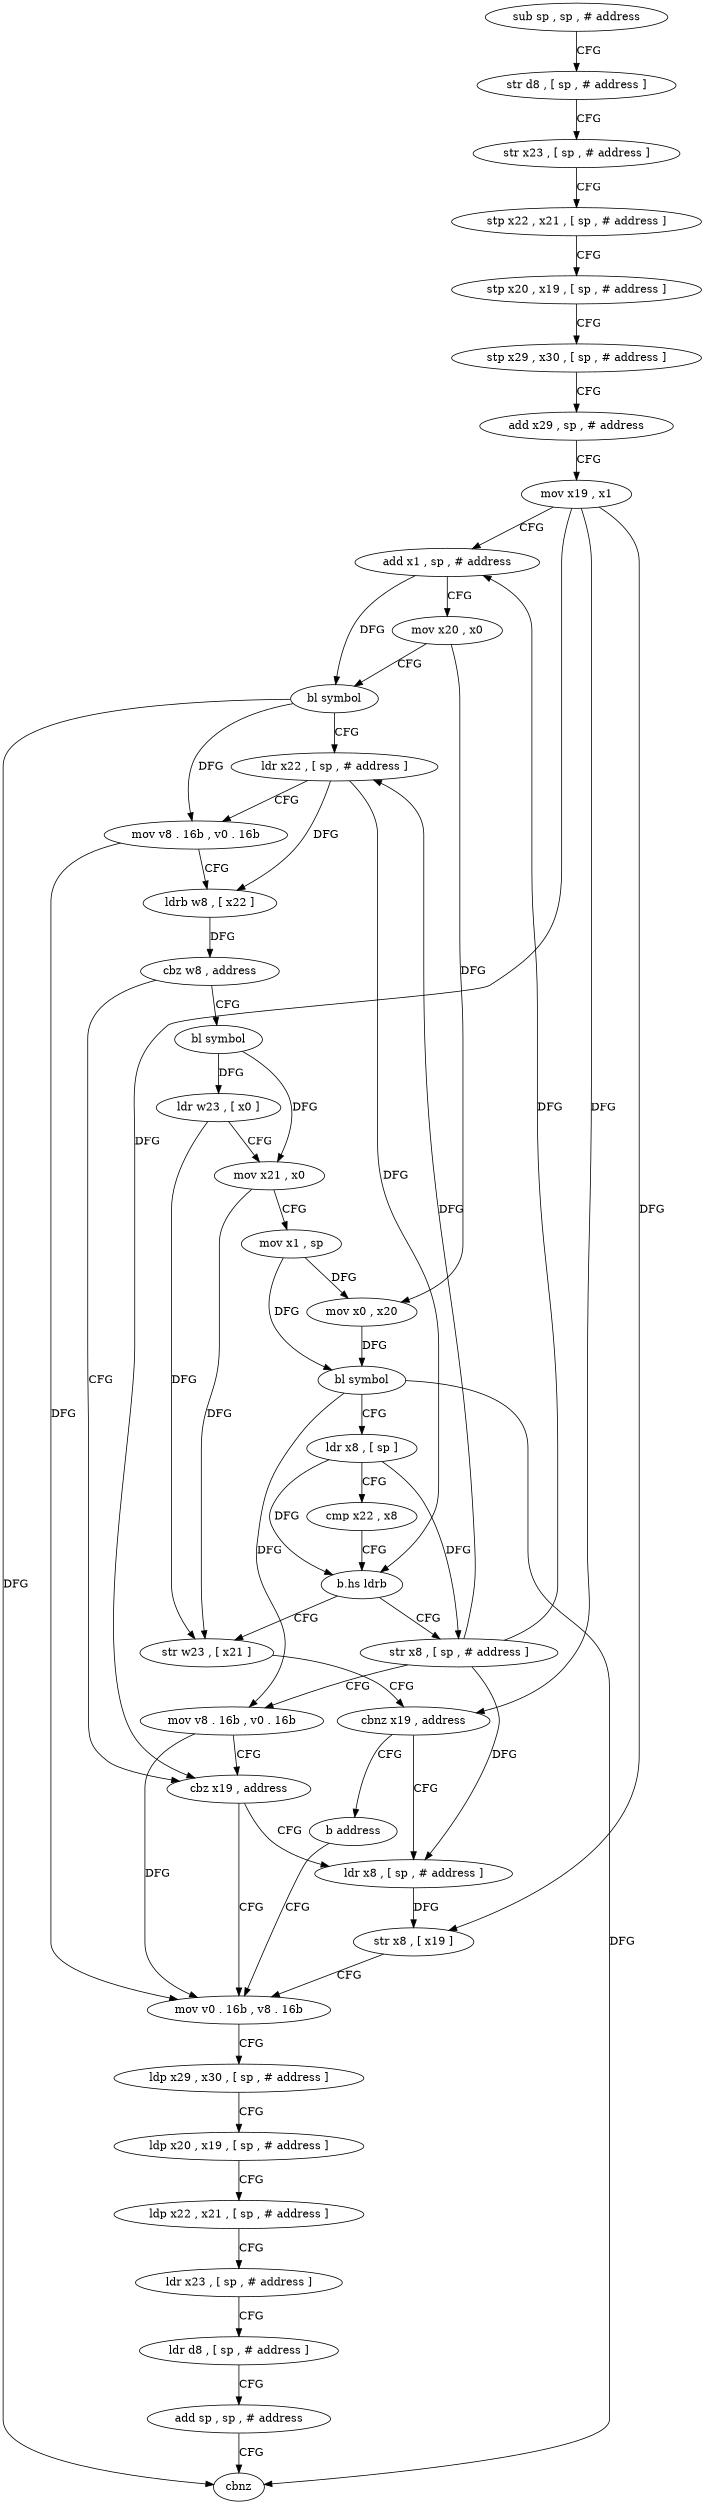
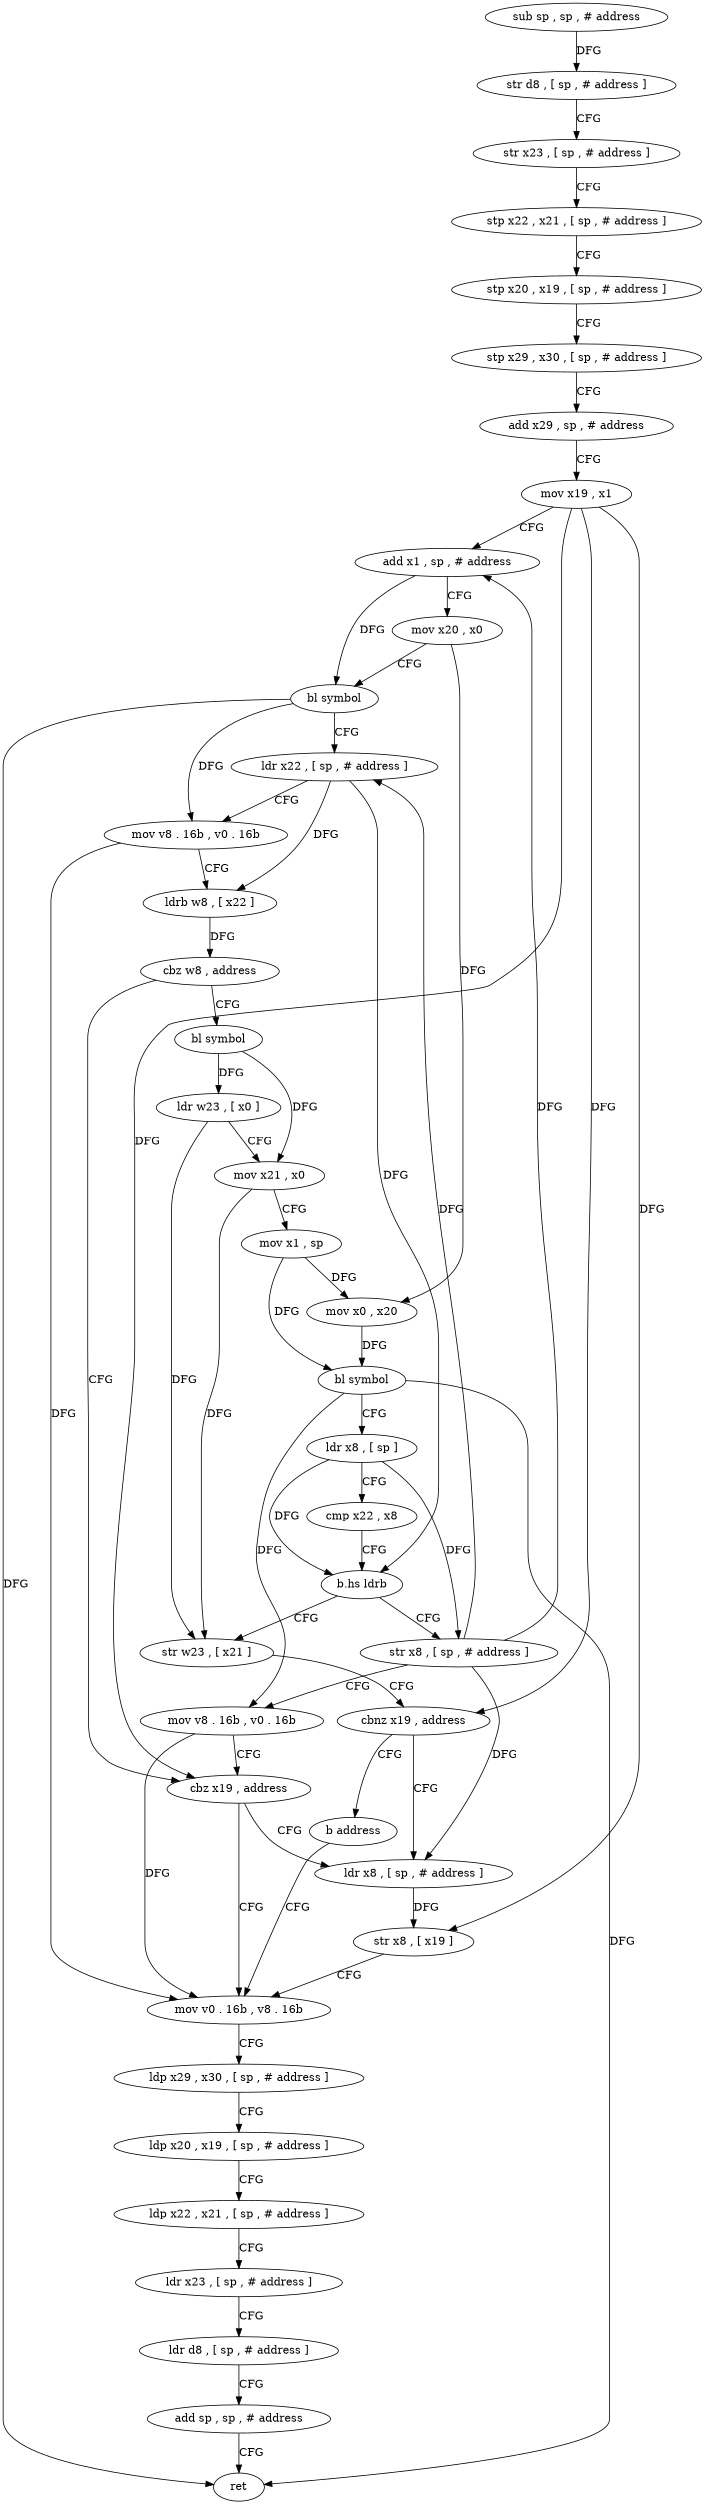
(589, 51) -> (589, 51)
(239, 2487) -> (239, 2487)
